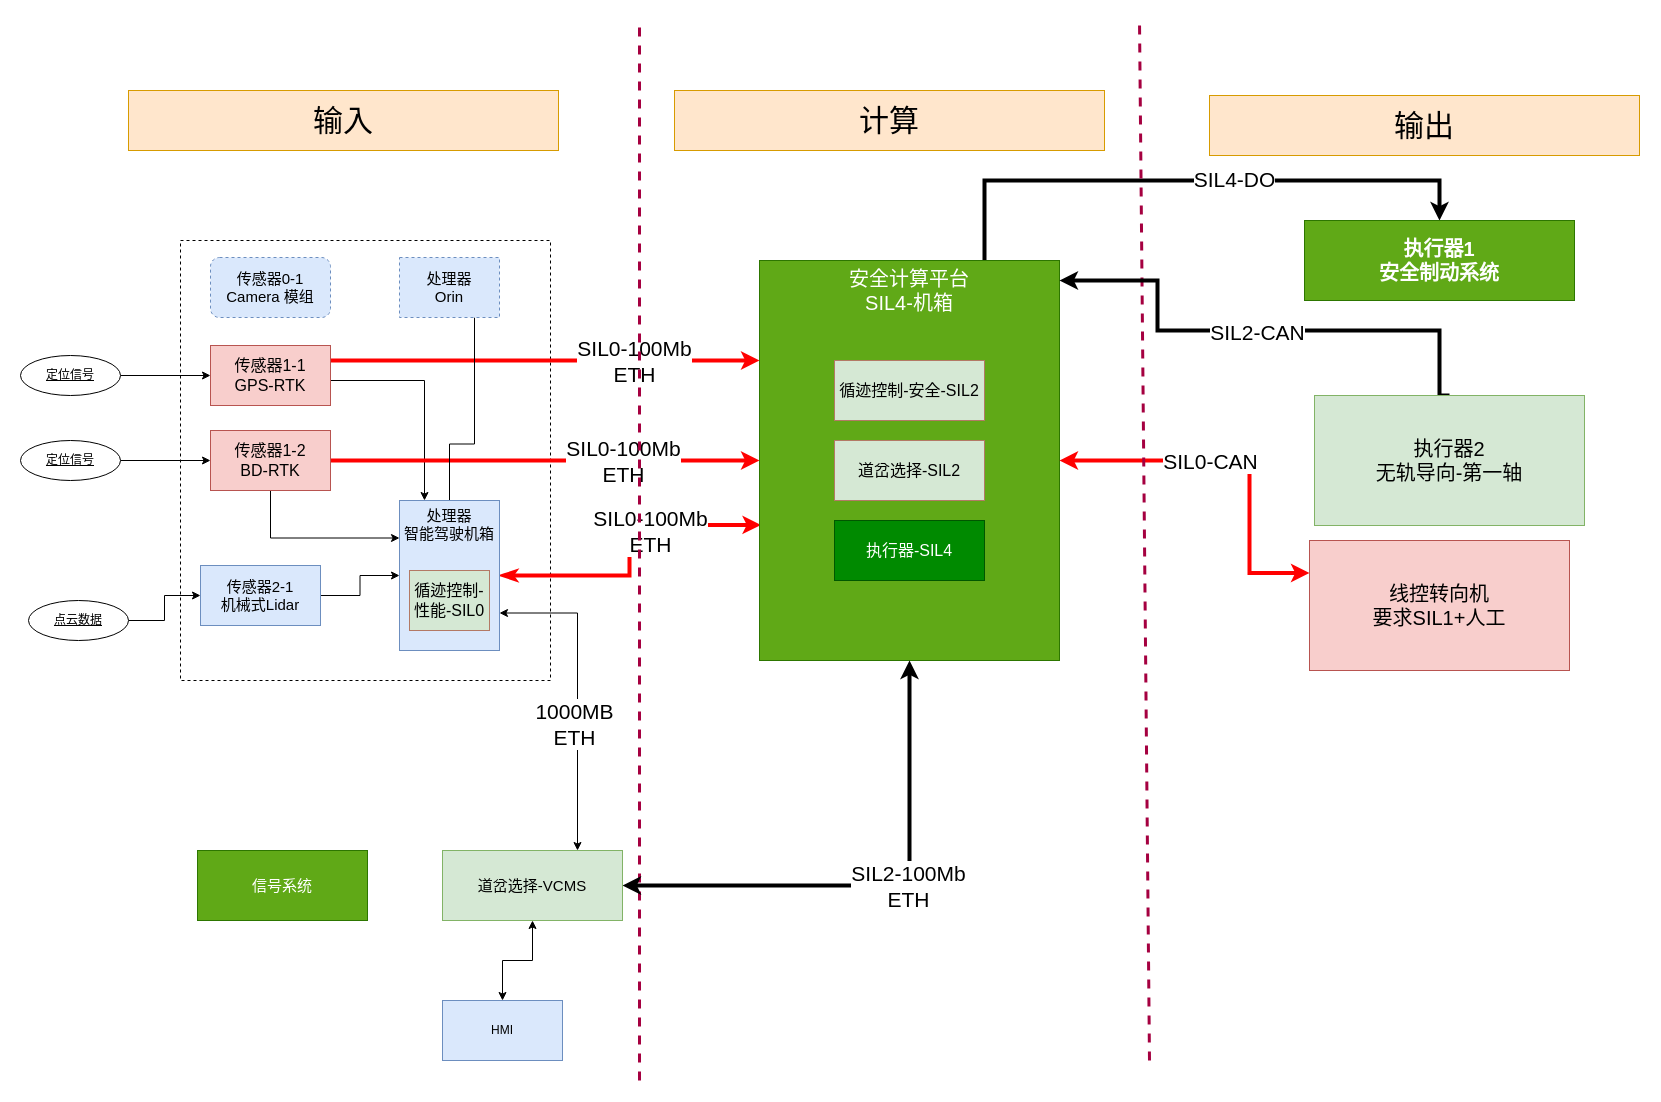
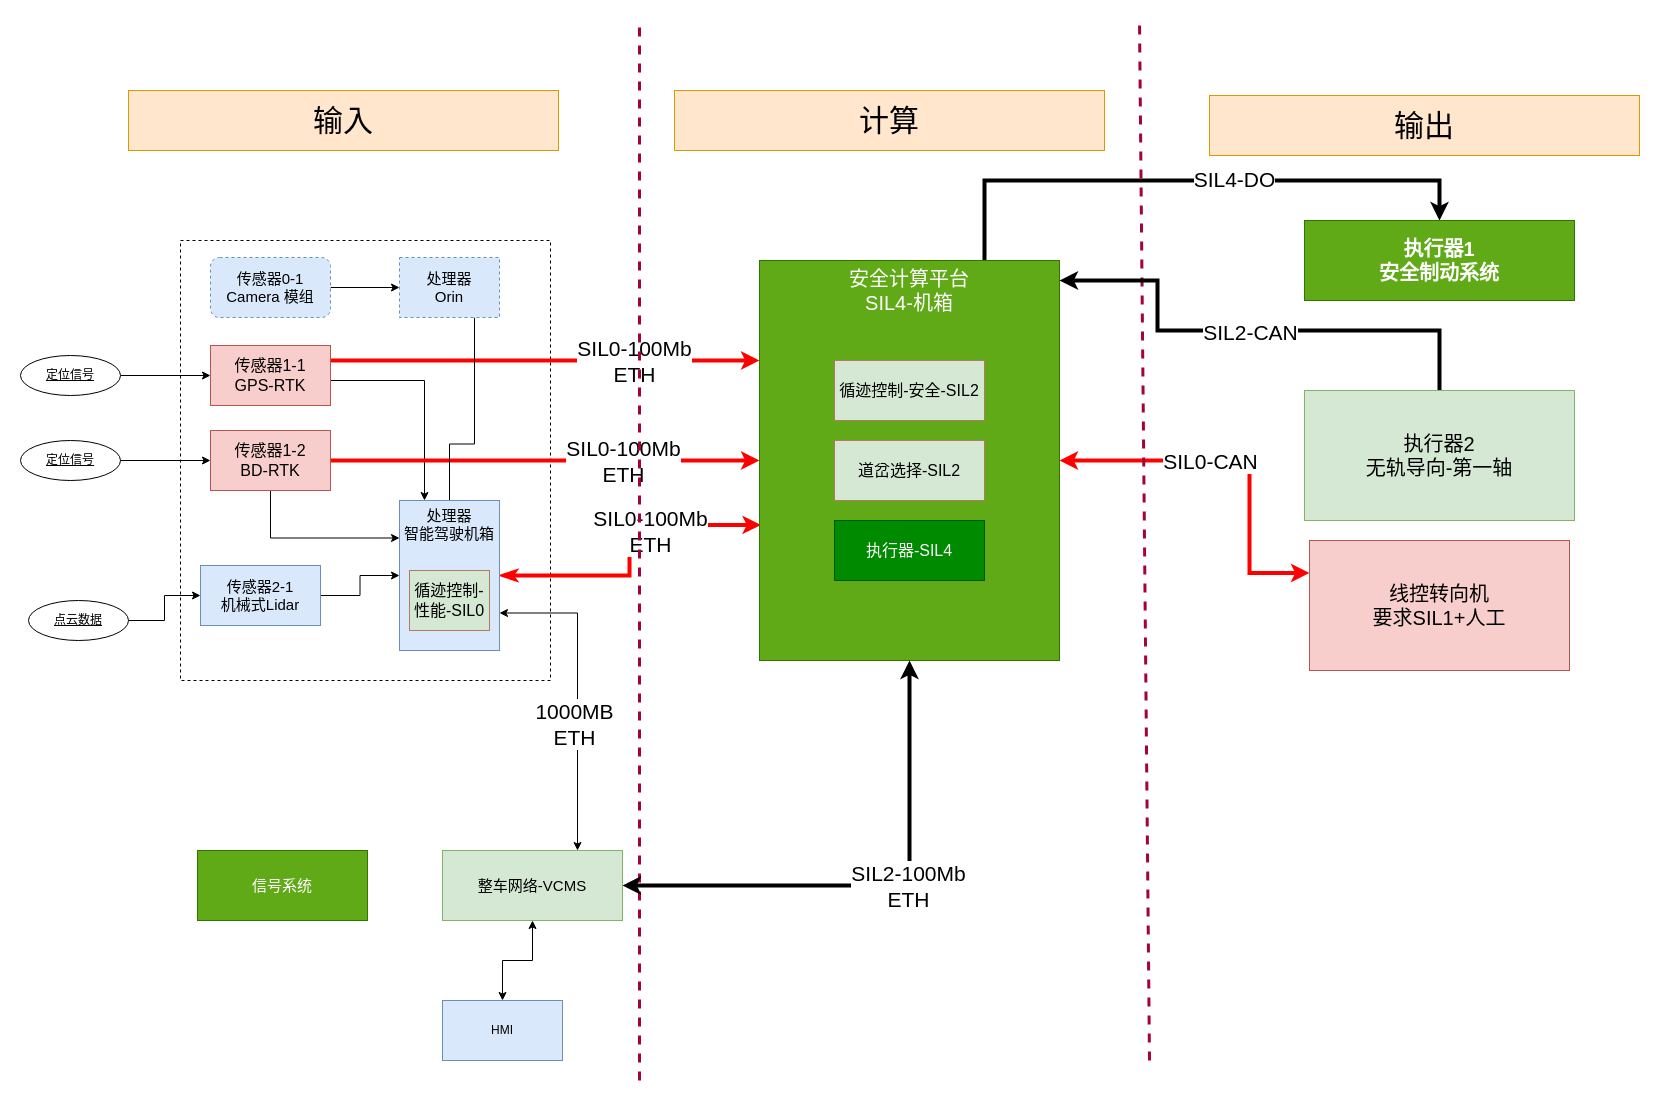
none -> (362, 288)
(1450, 461) -> (1440, 456)
(533, 886) -> (533, 886)
